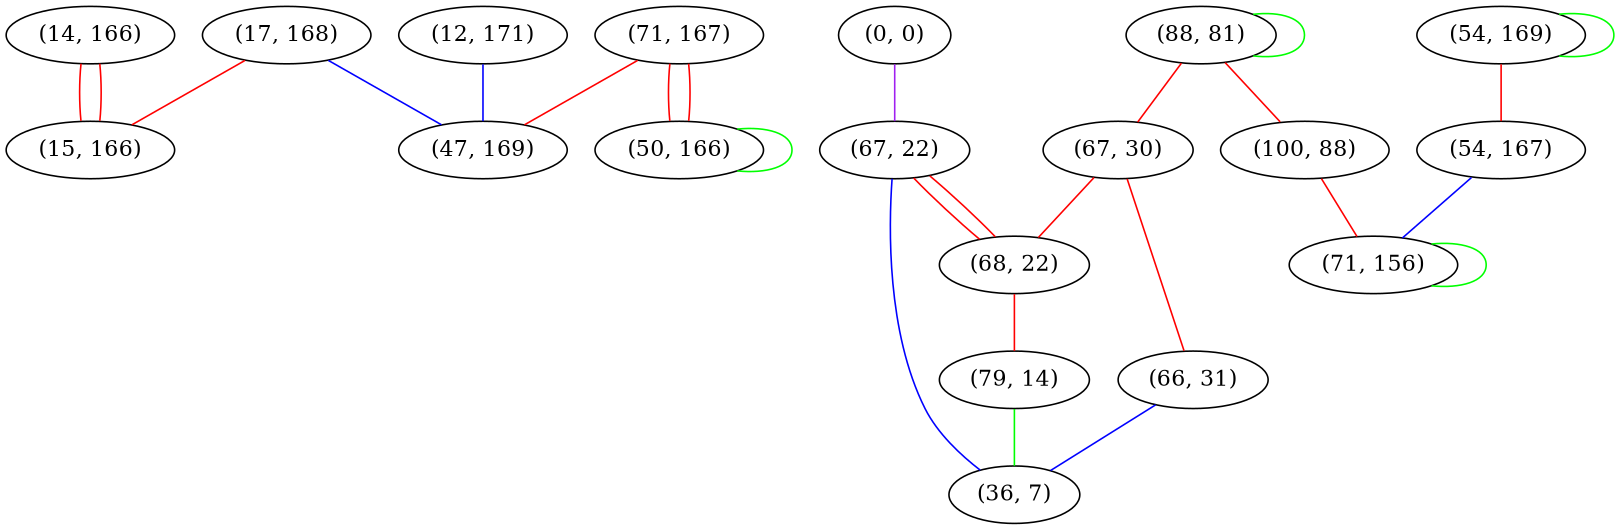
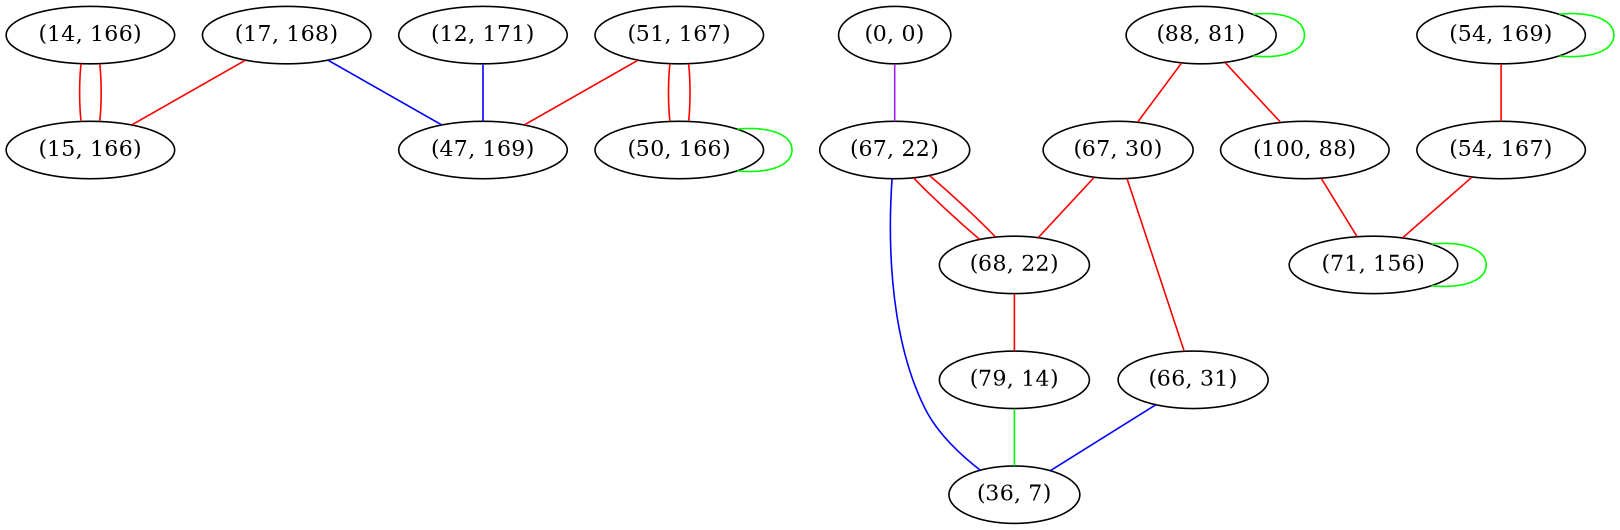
(679, 35) -> (679, 35)
(1437, 208) -> (1437, 208)
